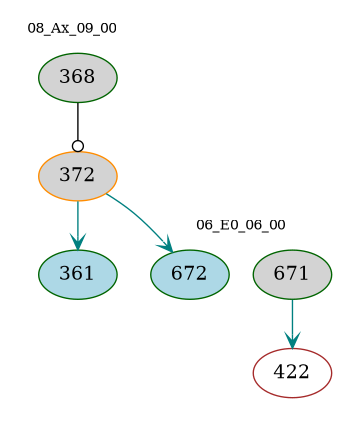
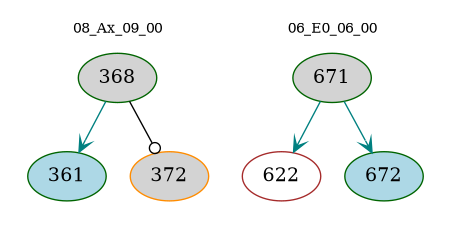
(78, 219) -> (96, 121)
(149, 227) -> (355, 121)
(292, 373) -> (282, 176)
